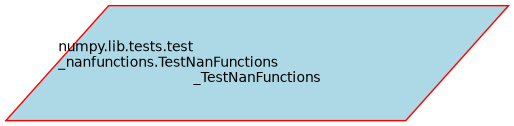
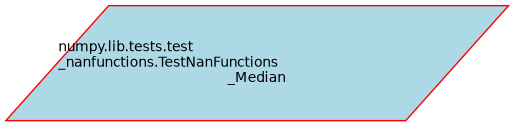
(257, 63) -> (257, 63)
